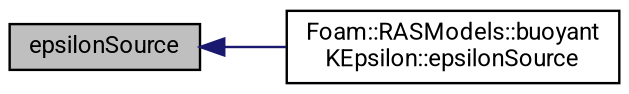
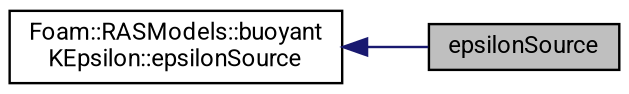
(255, 47) -> (398, 47)
